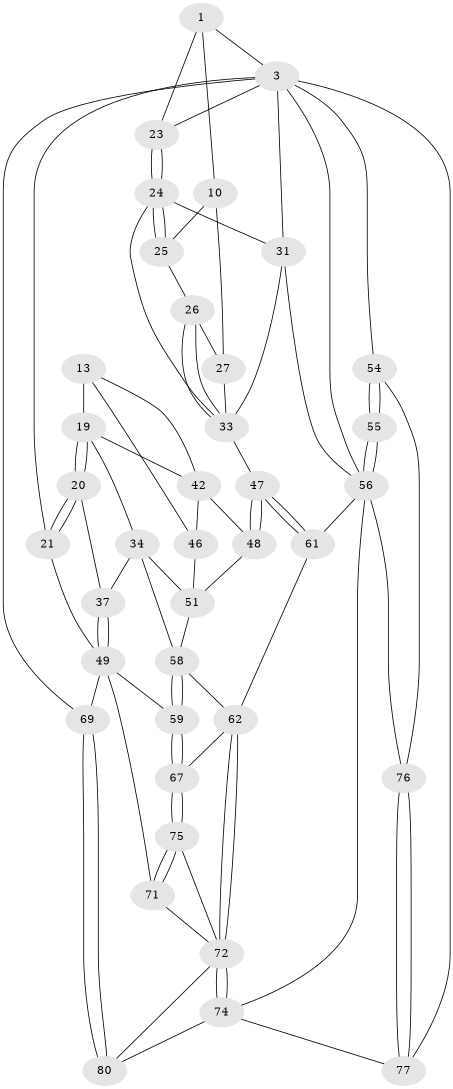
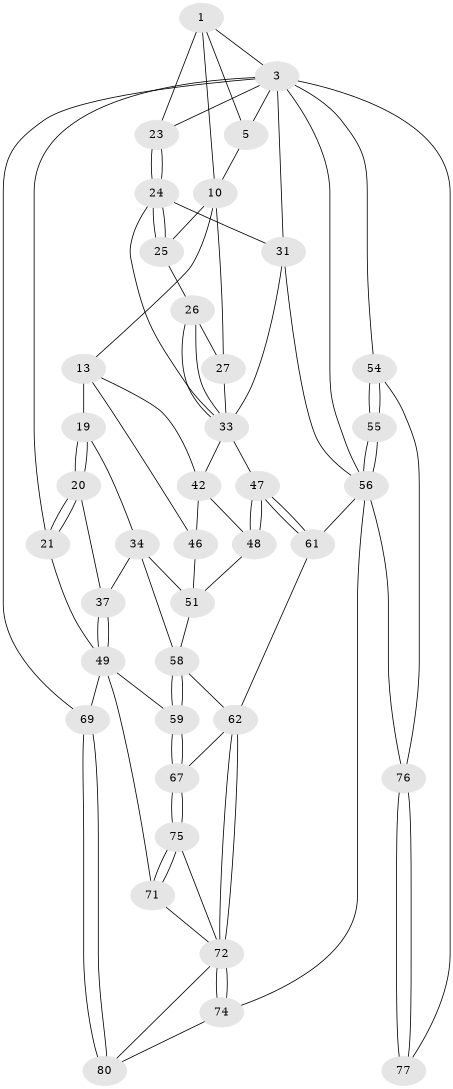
none -> (246, 135)
none -> (167, 291)
(131, 452) -> (213, 456)
(313, 1042) -> none
